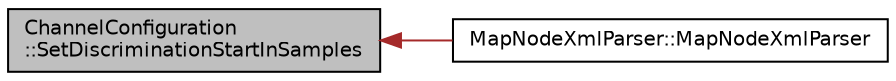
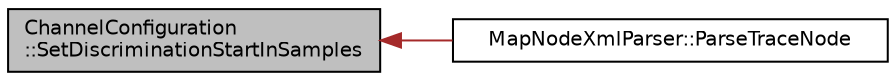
(670, 40) -> (670, 40)
